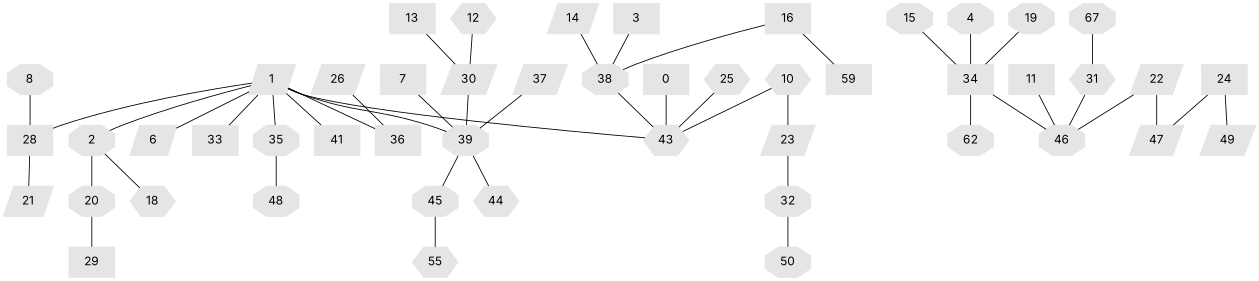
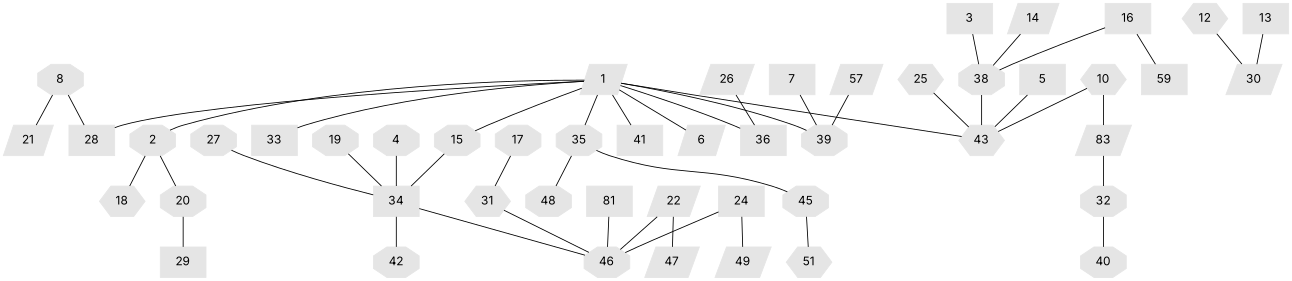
(1092, 19) -> (518, 140)
(540, 80) -> (856, 80)
(666, 80) -> (1042, 80)
(1031, 80) -> (609, 201)
none -> (528, 109)
(467, 110) -> none
(1190, 110) -> (667, 234)
none -> (214, 140)
(788, 140) -> (1103, 140)
(971, 140) -> (396, 262)
(29, 171) -> (44, 110)
(450, 171) -> (692, 171)
(496, 201) -> none
(435, 262) -> (809, 262)
(788, 262) -> (1103, 262)
